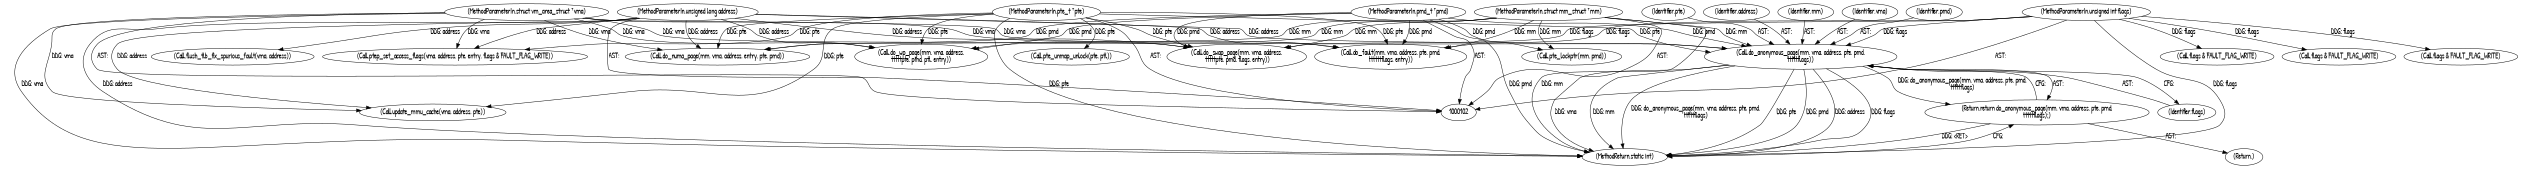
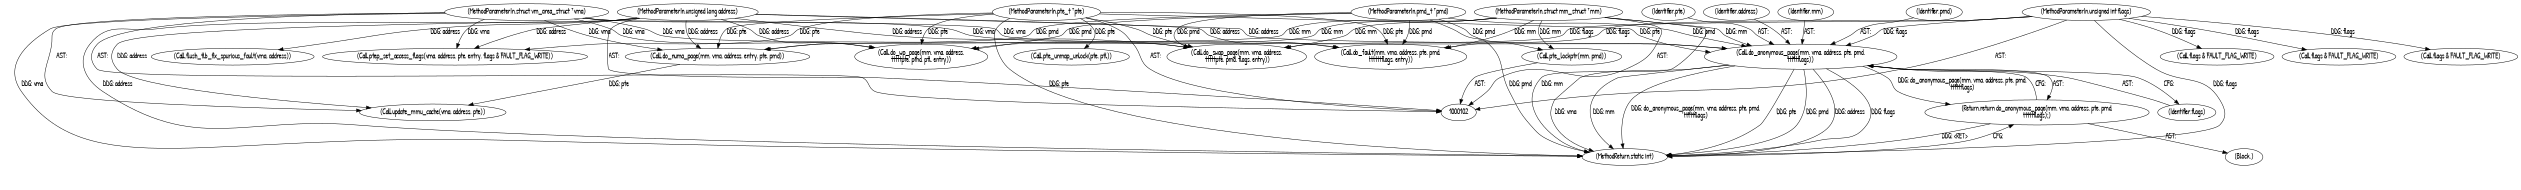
(1870, 12) -> none
(1473, 49) -> (1493, 72)
(63, 57) -> (63, 57)
(759, 93) -> (577, 84)
(2244, 157) -> (2244, 157)
